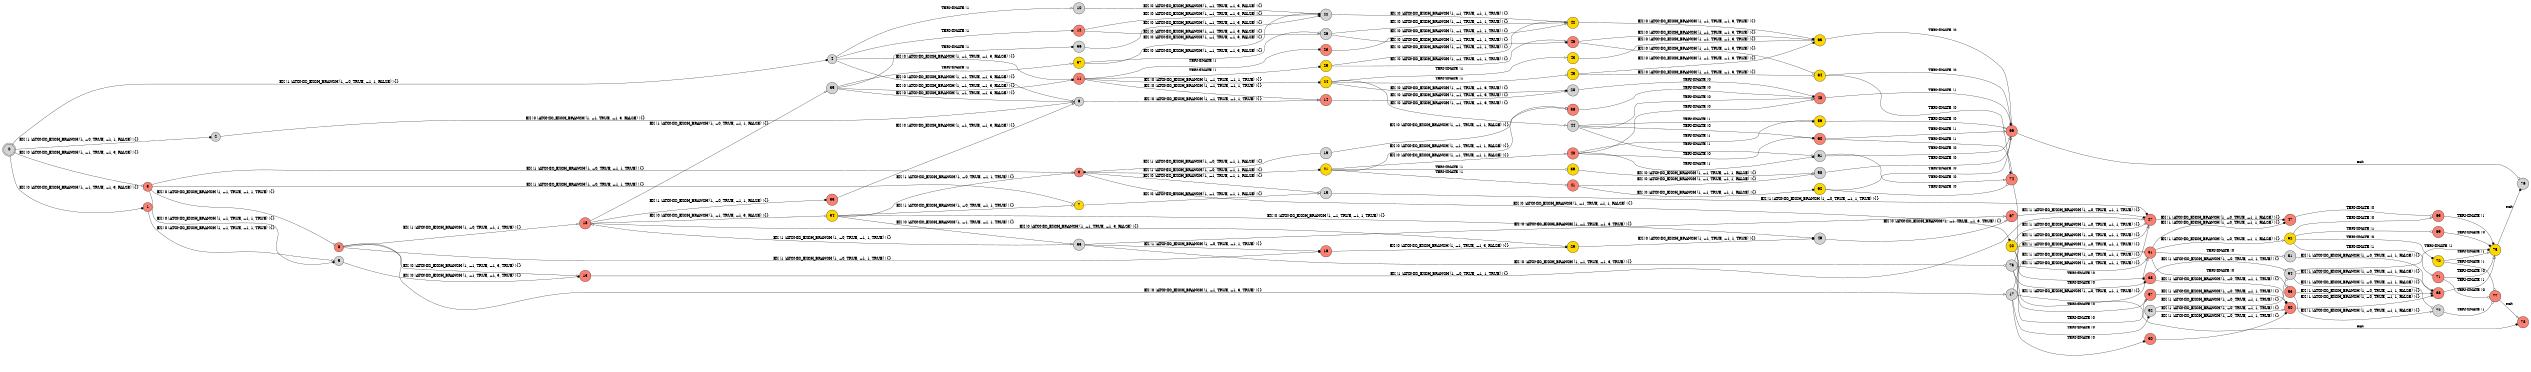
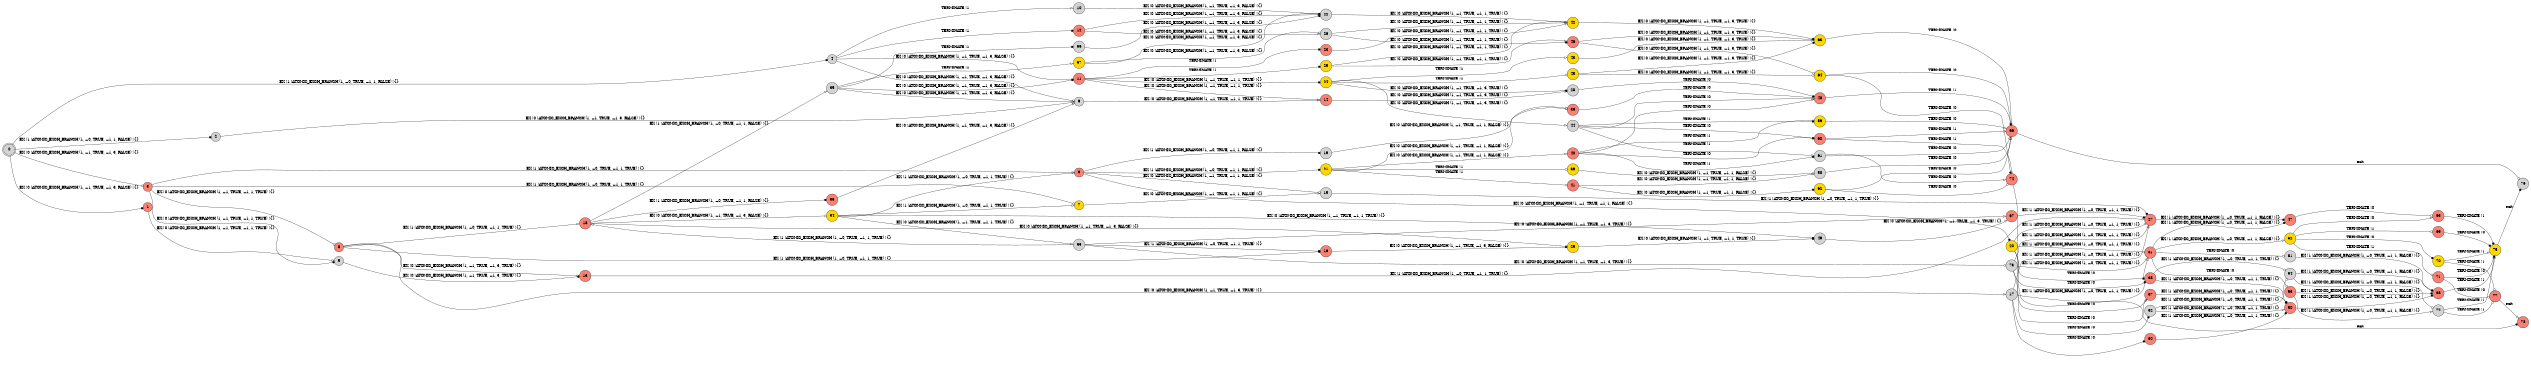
(1204, 168) -> (1200, 154)
(2395, 267) -> (2486, 301)
